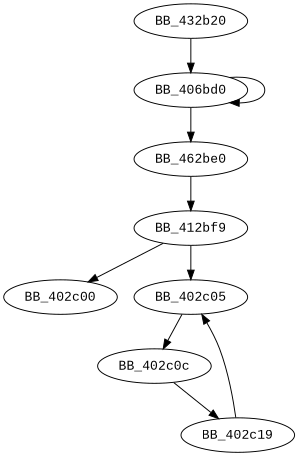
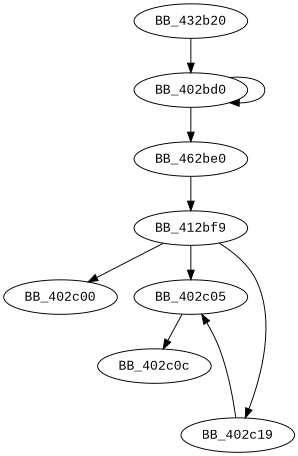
(191, 90) -> (191, 90)
(192, 398) -> (265, 318)
